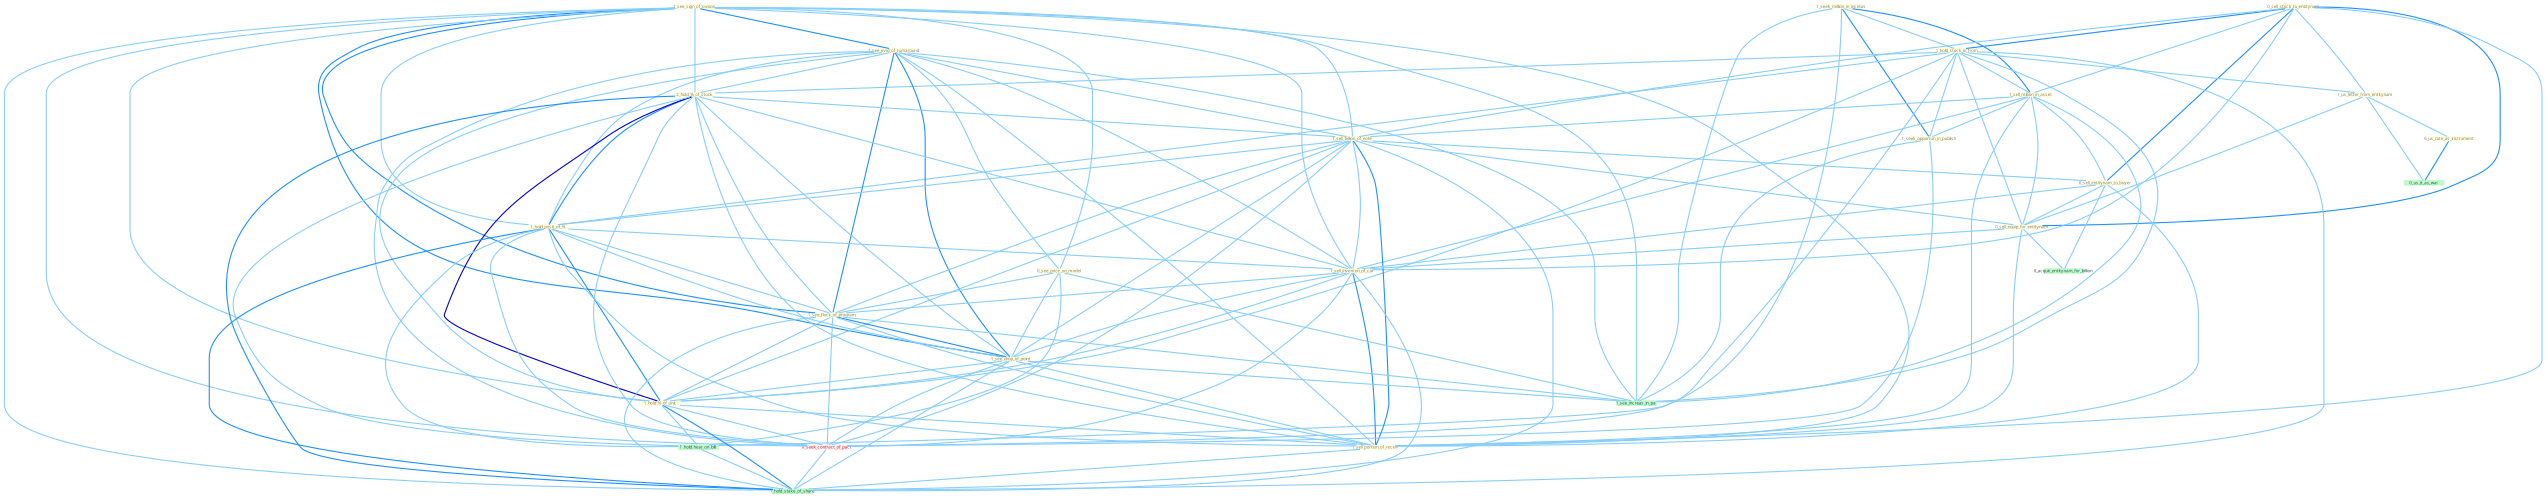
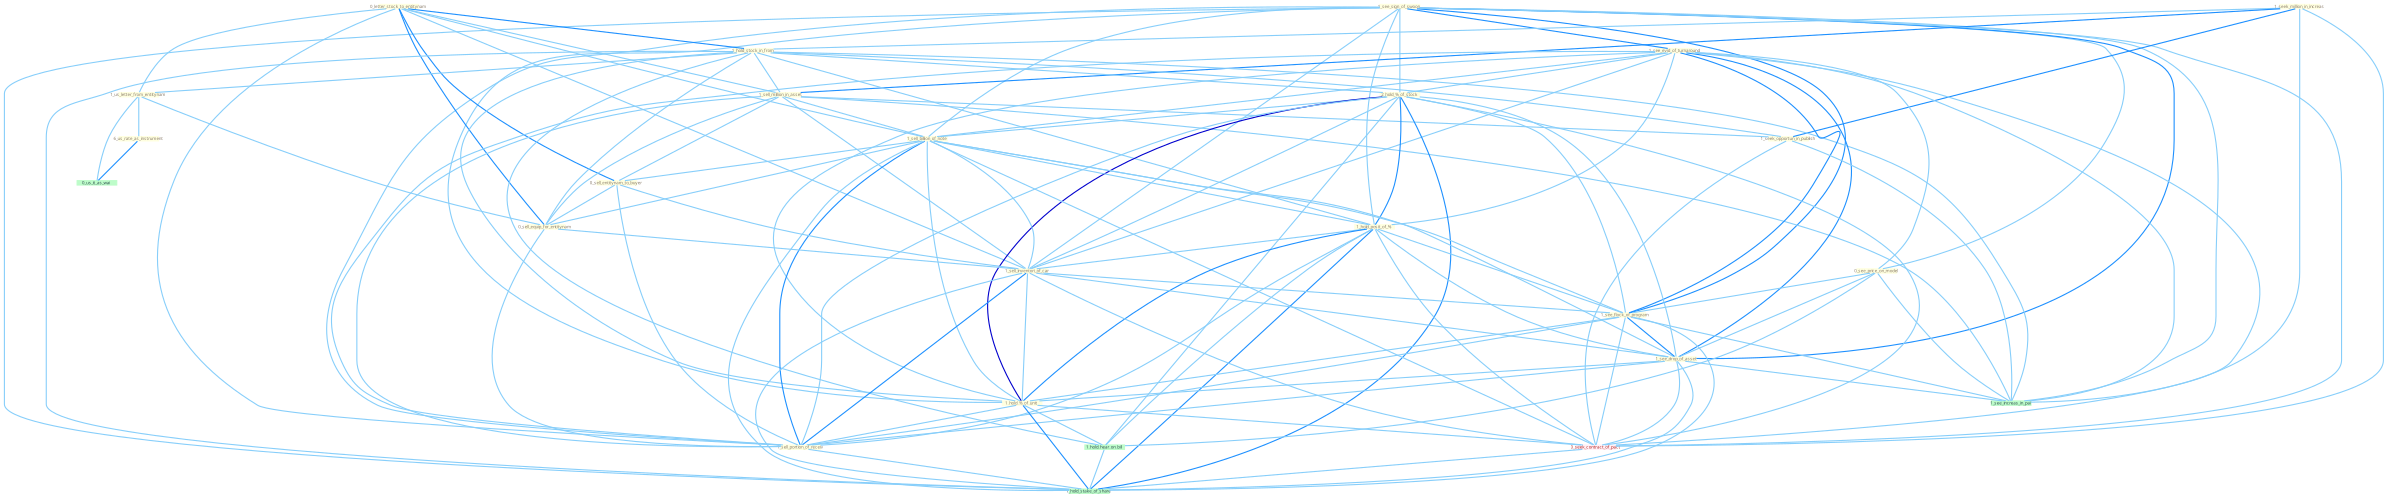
(2294, 7) -> (399, 7)
(2064, 271) -> none
(1011, 359) -> (1676, 359)
